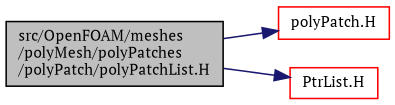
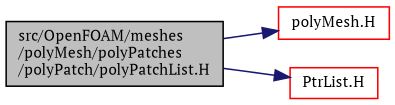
(334, 23) -> (334, 23)
